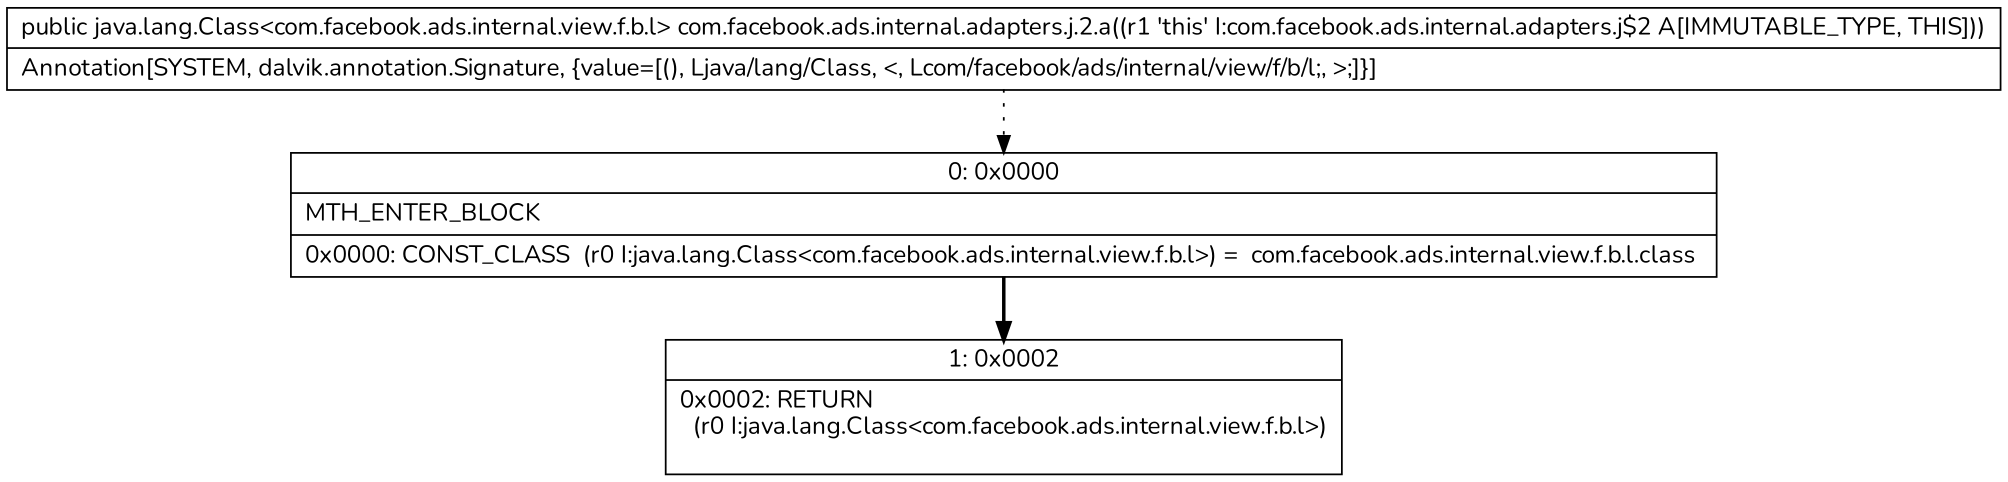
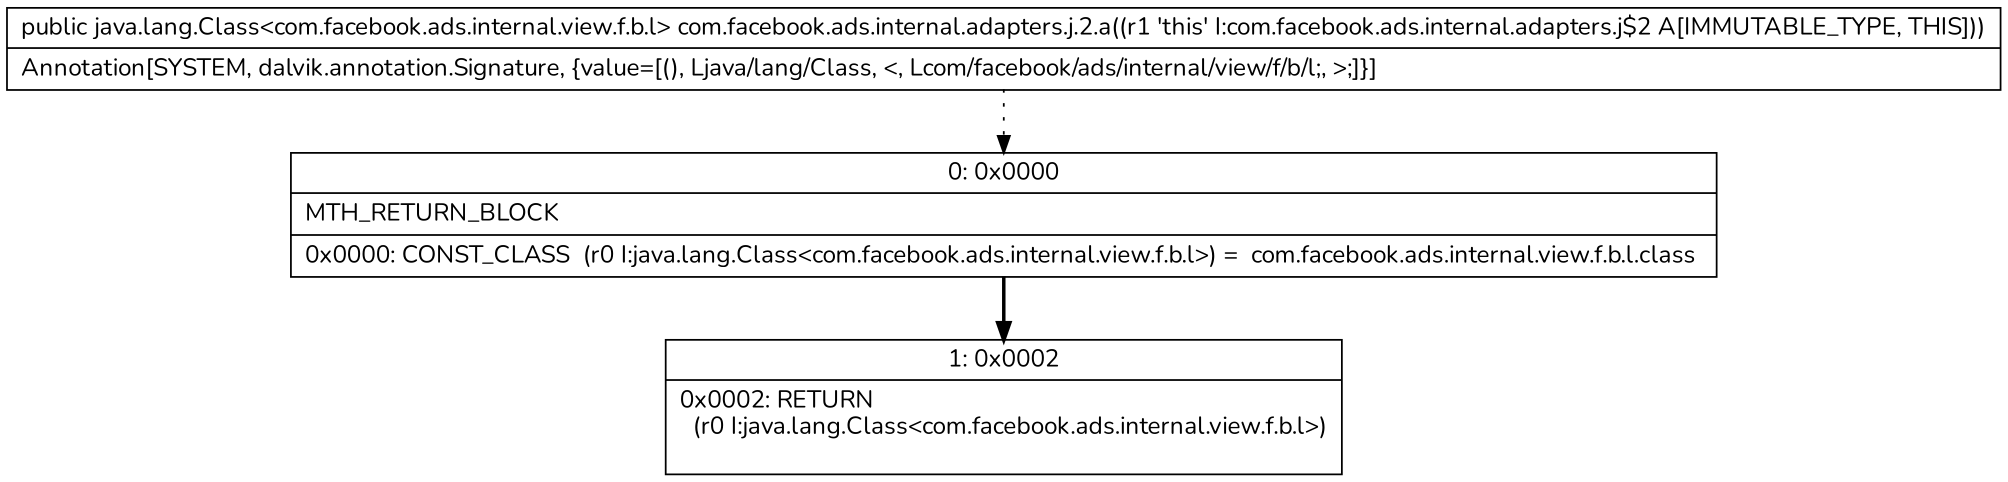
(424, 213) -> (432, 213)
